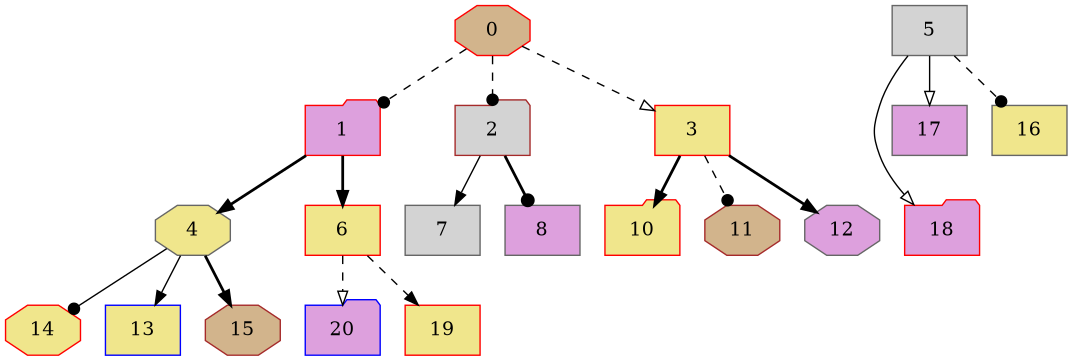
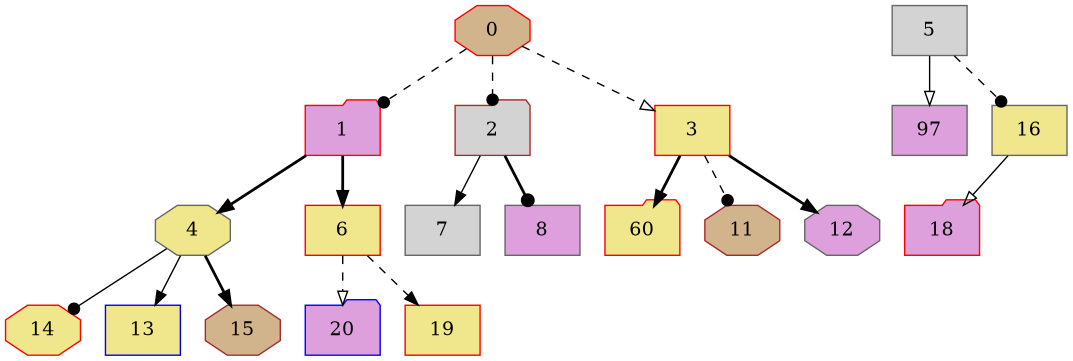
(875, 125) -> (990, 175)
(930, 130) -> (930, 130)
(642, 230) -> (642, 230)
